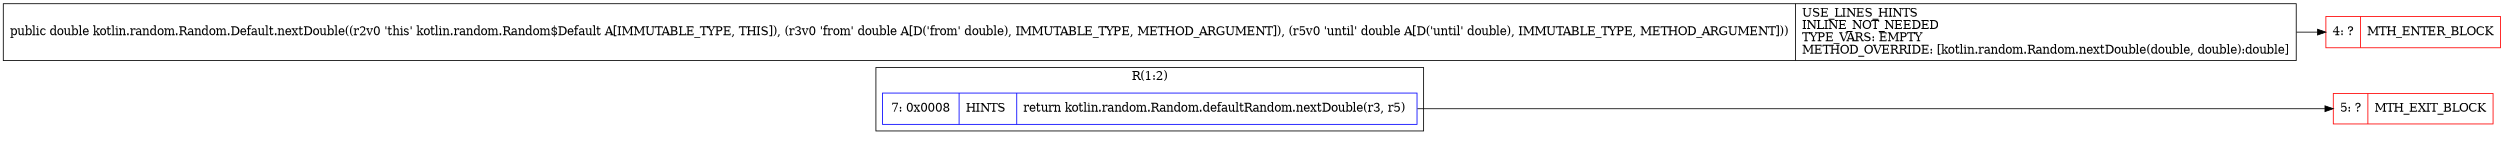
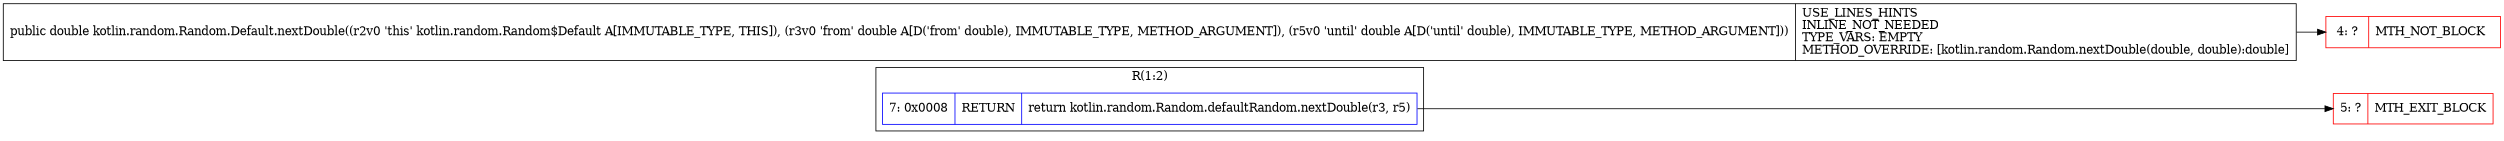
(2430, 32) -> (2430, 32)
(986, 108) -> (988, 108)
